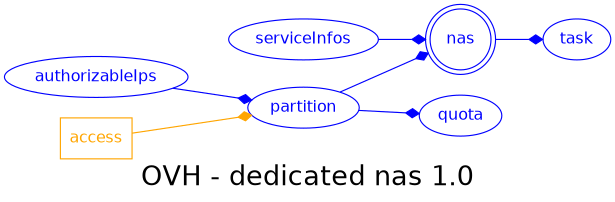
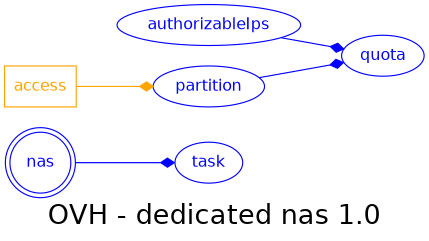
(304, 39) -> none
(378, 75) -> none
(205, 93) -> (306, 42)
